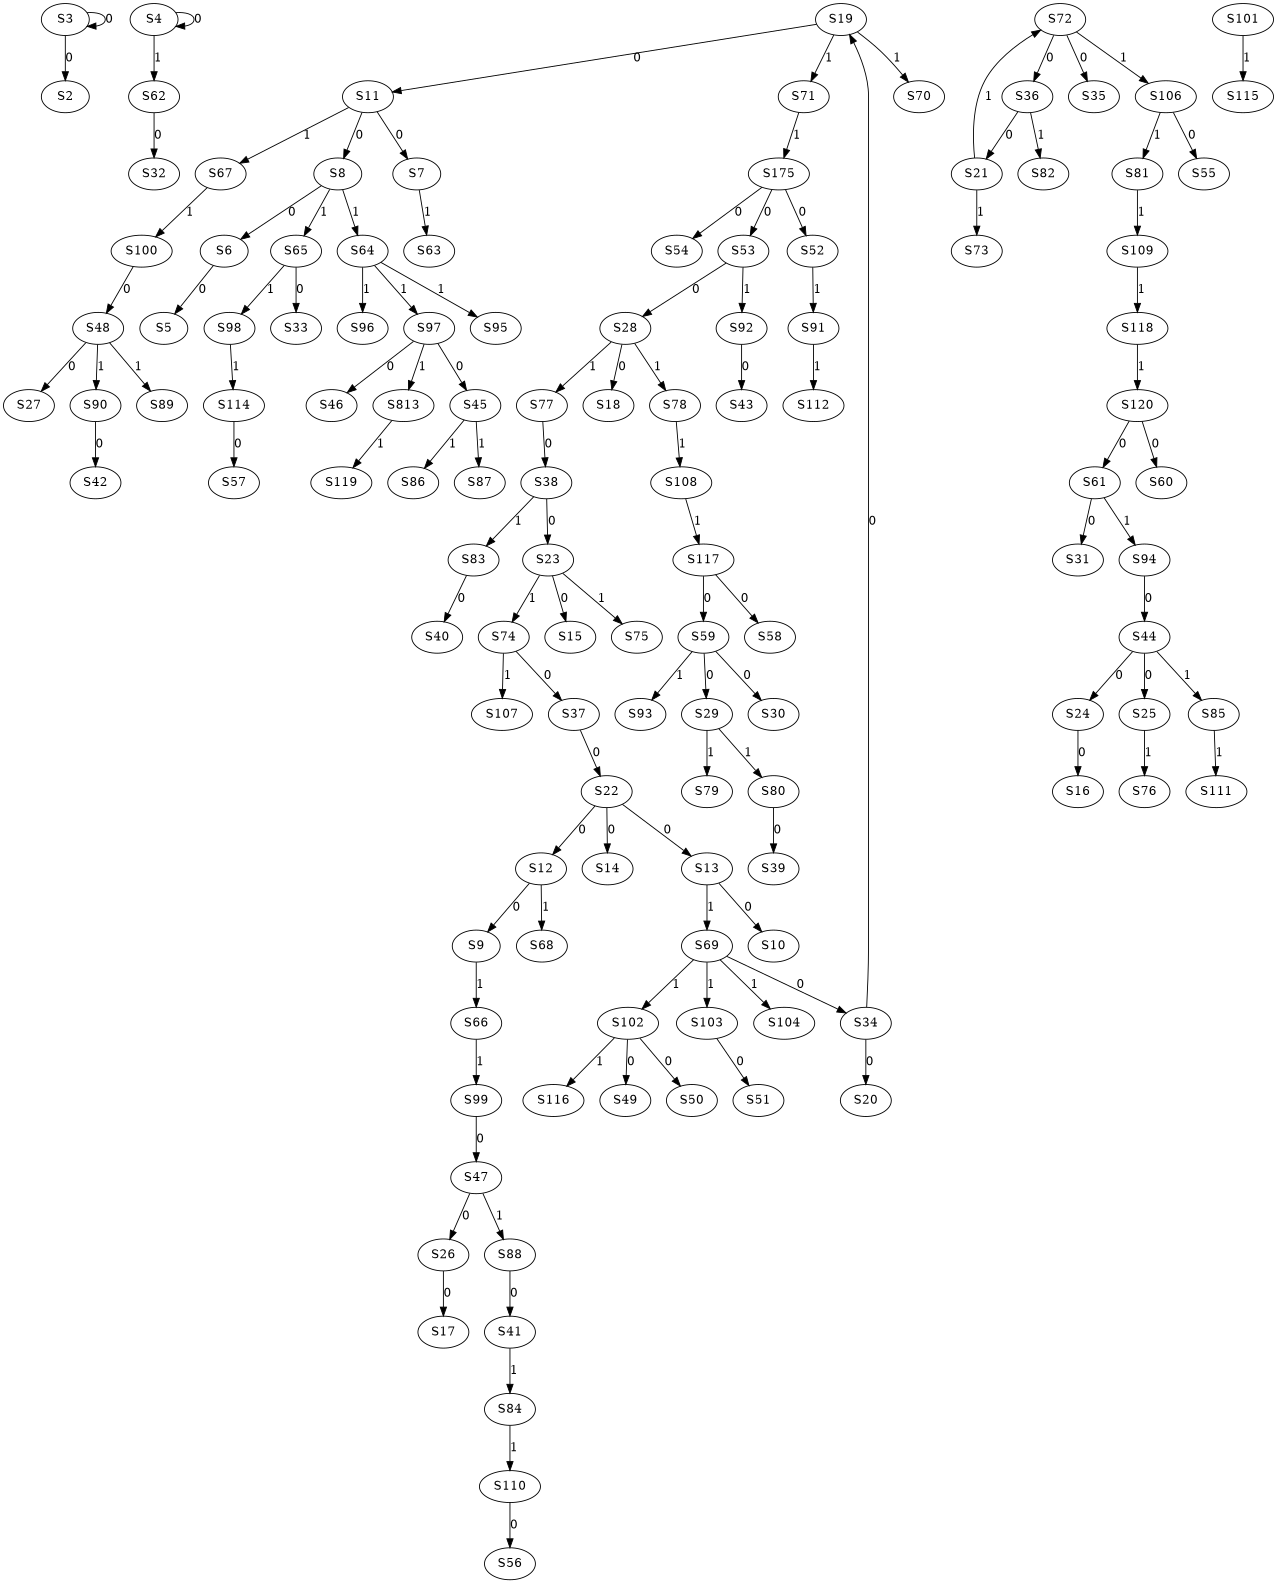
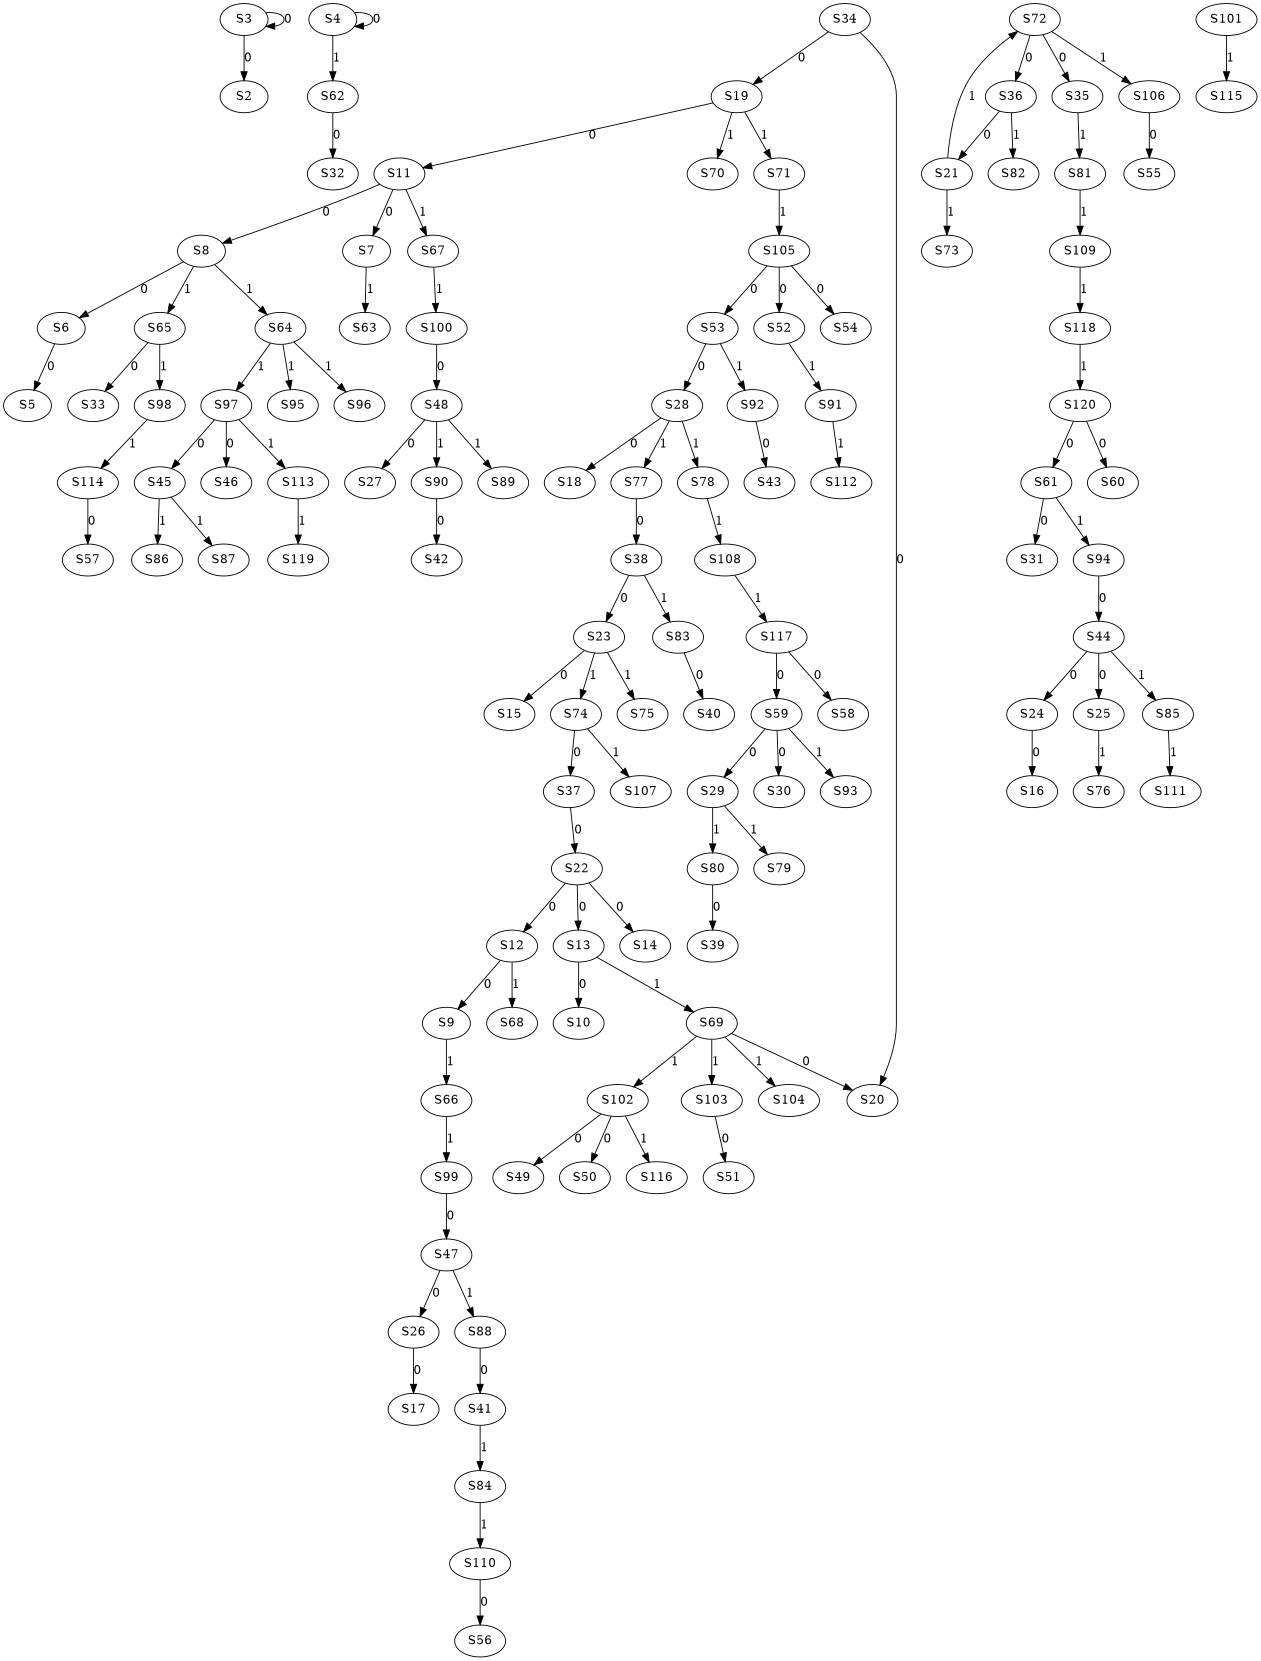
(1153, 131) -> (1079, 131)
(779, 174) -> (779, 251)
(403, 406) -> (298, 483)
(782, 983) -> (788, 1060)
